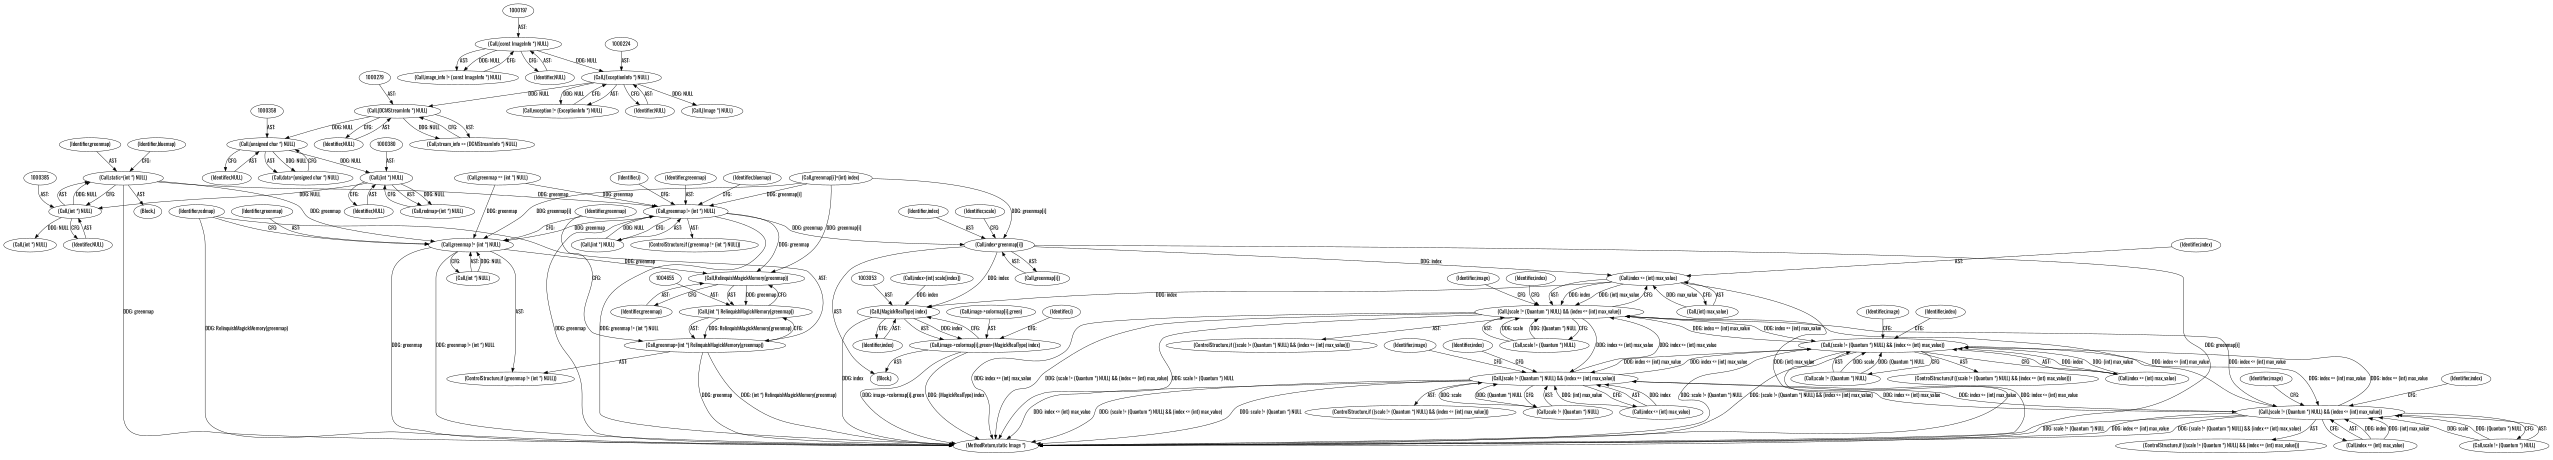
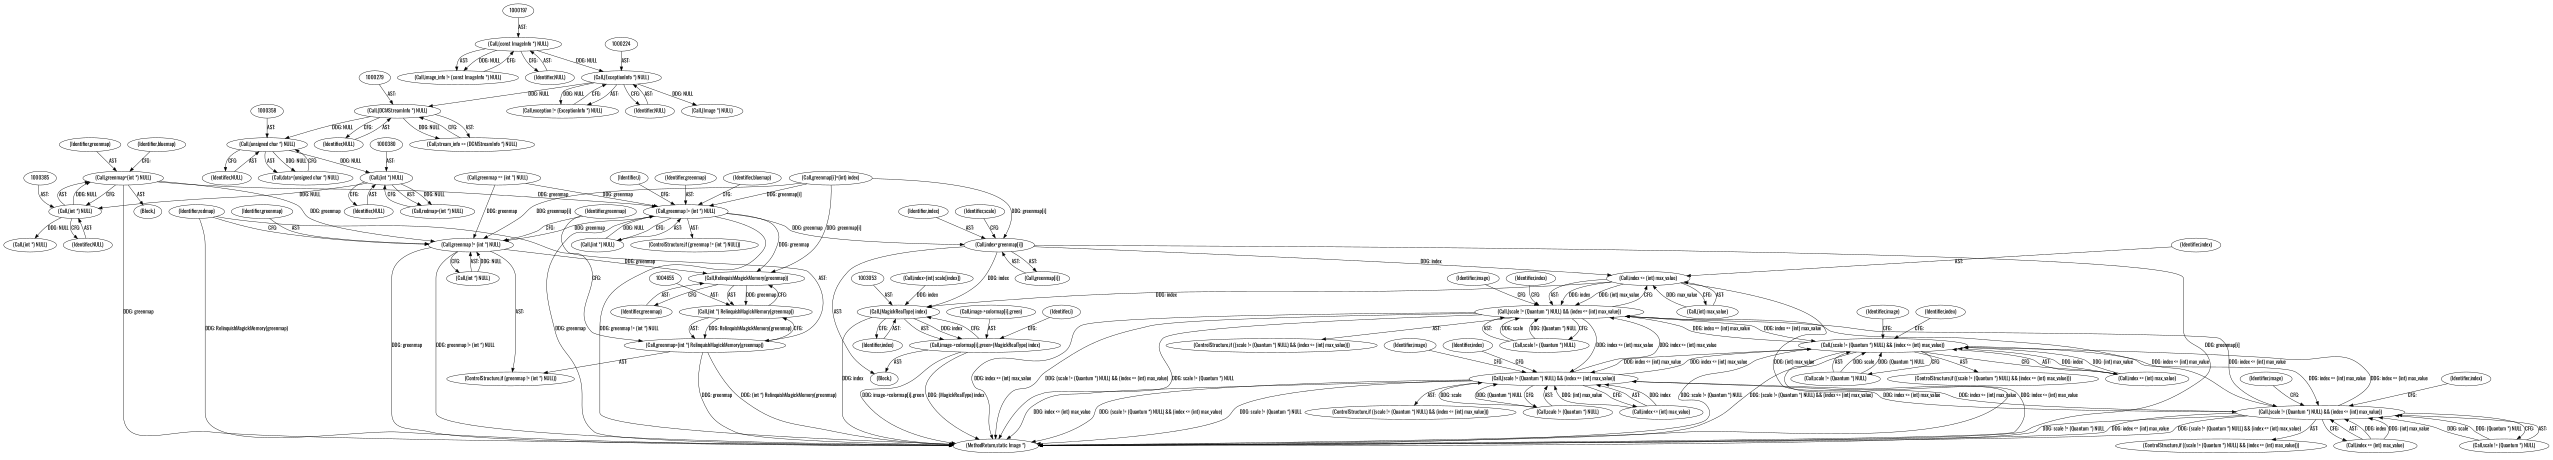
(123, 178) -> (123, 178)
